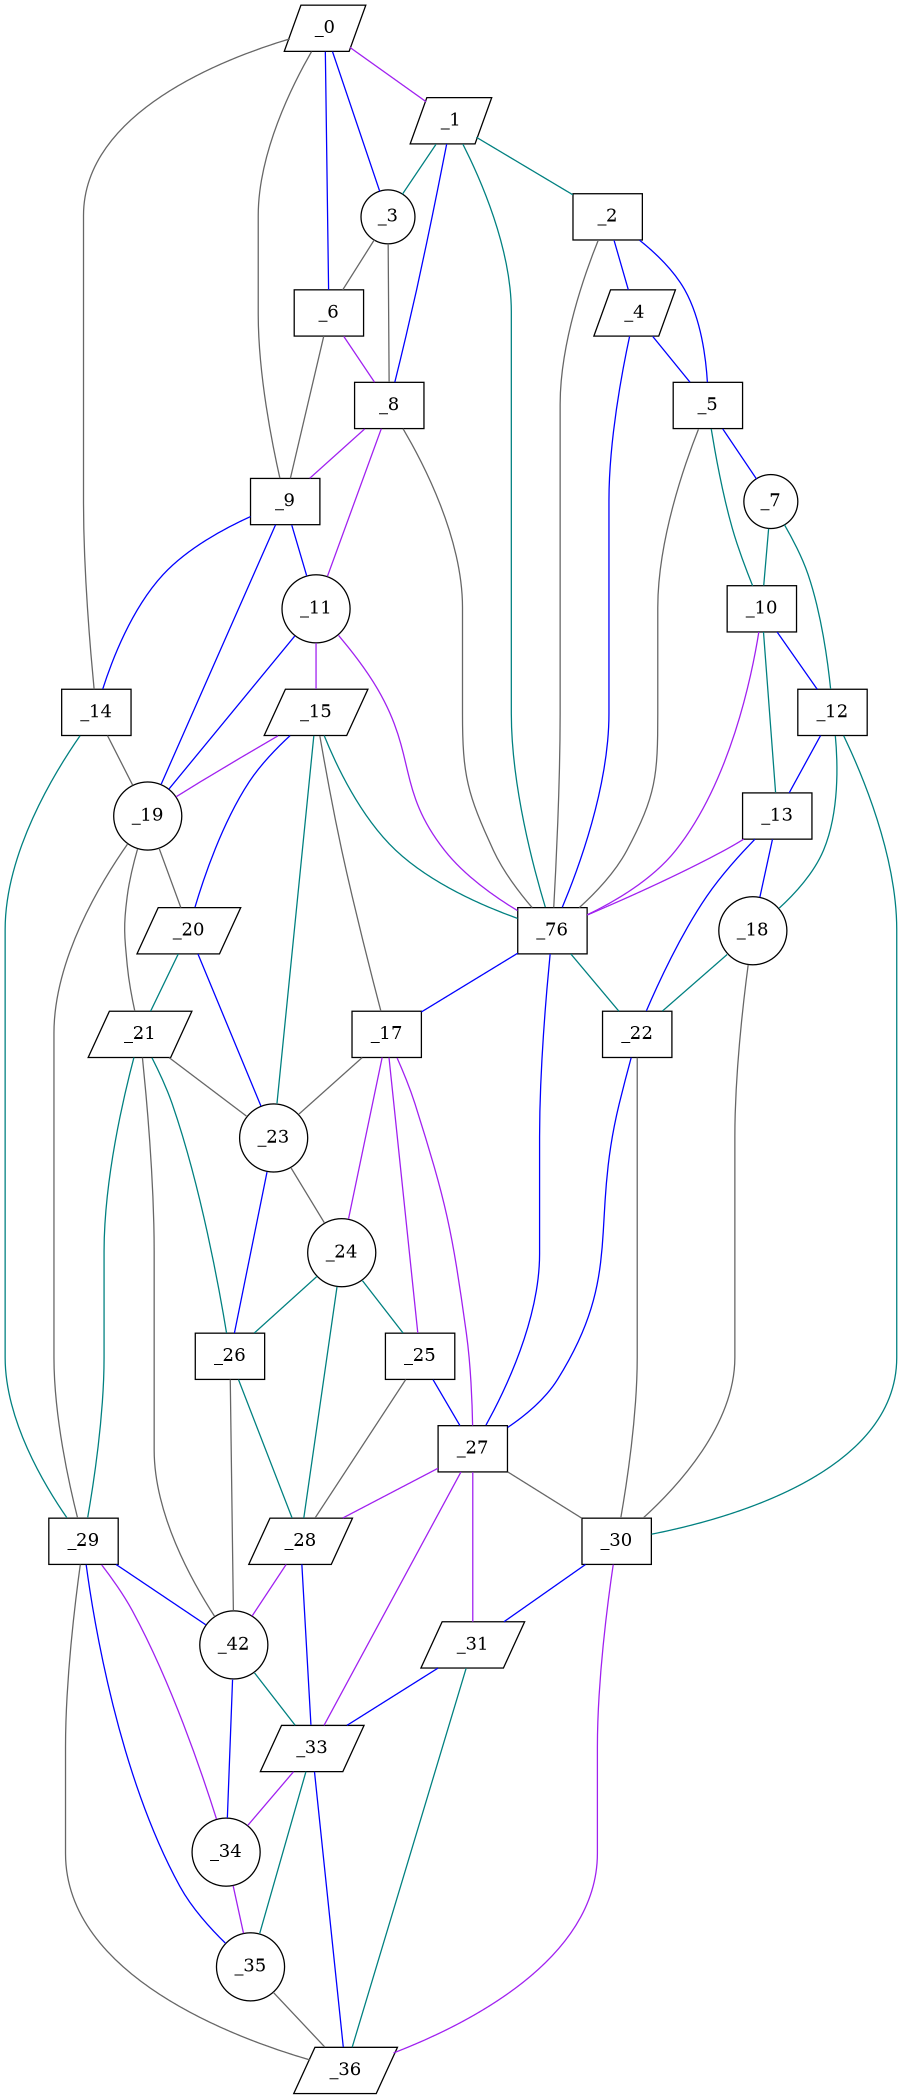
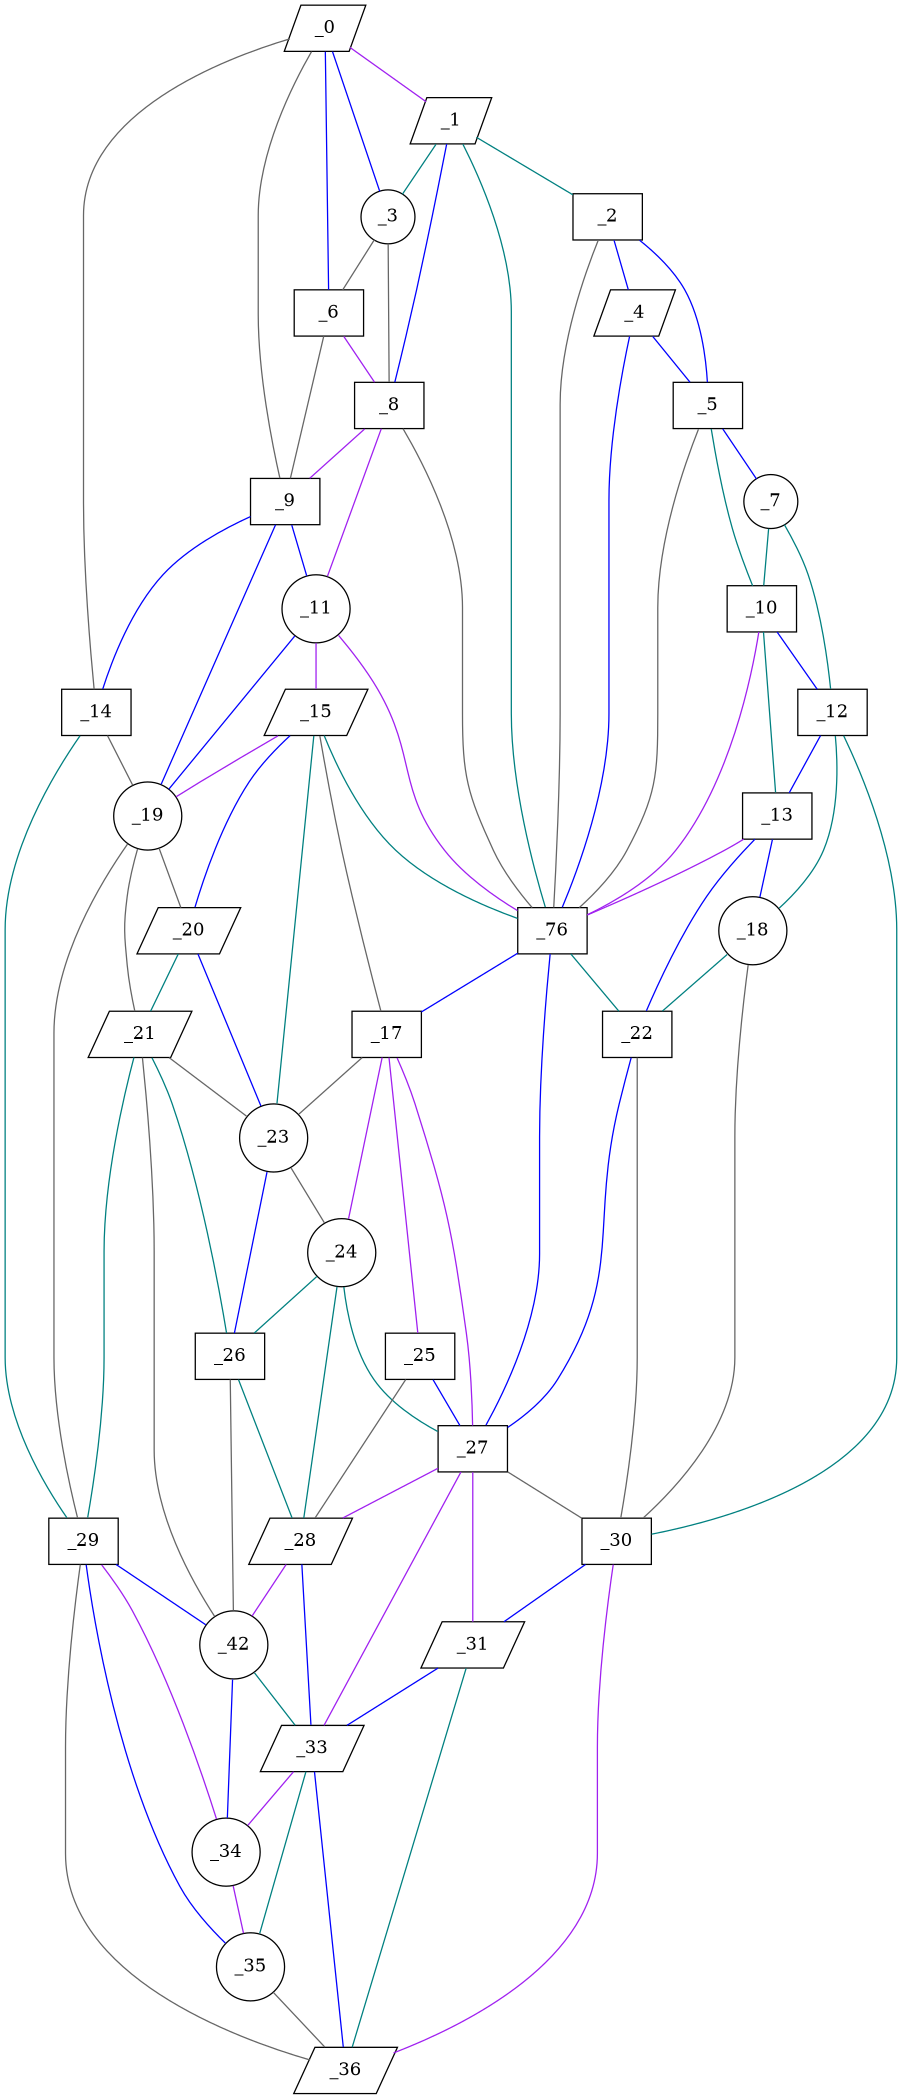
(383, 1307) -> (370, 1373)
